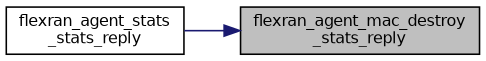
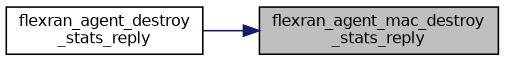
(95, 31) -> (105, 31)
